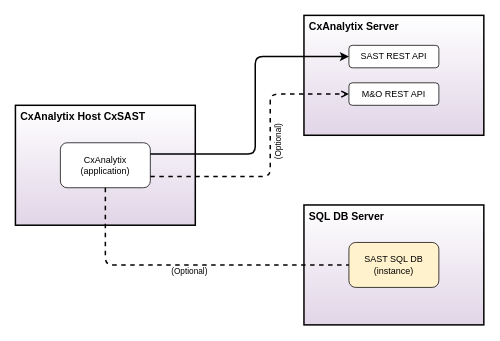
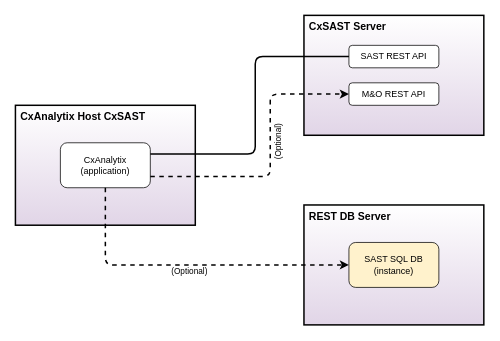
(355, 27) -> (346, 27)
(340, 57) -> (343, 57)
(342, 94) -> (341, 94)
(345, 217) -> (348, 217)
(343, 265) -> (341, 265)
